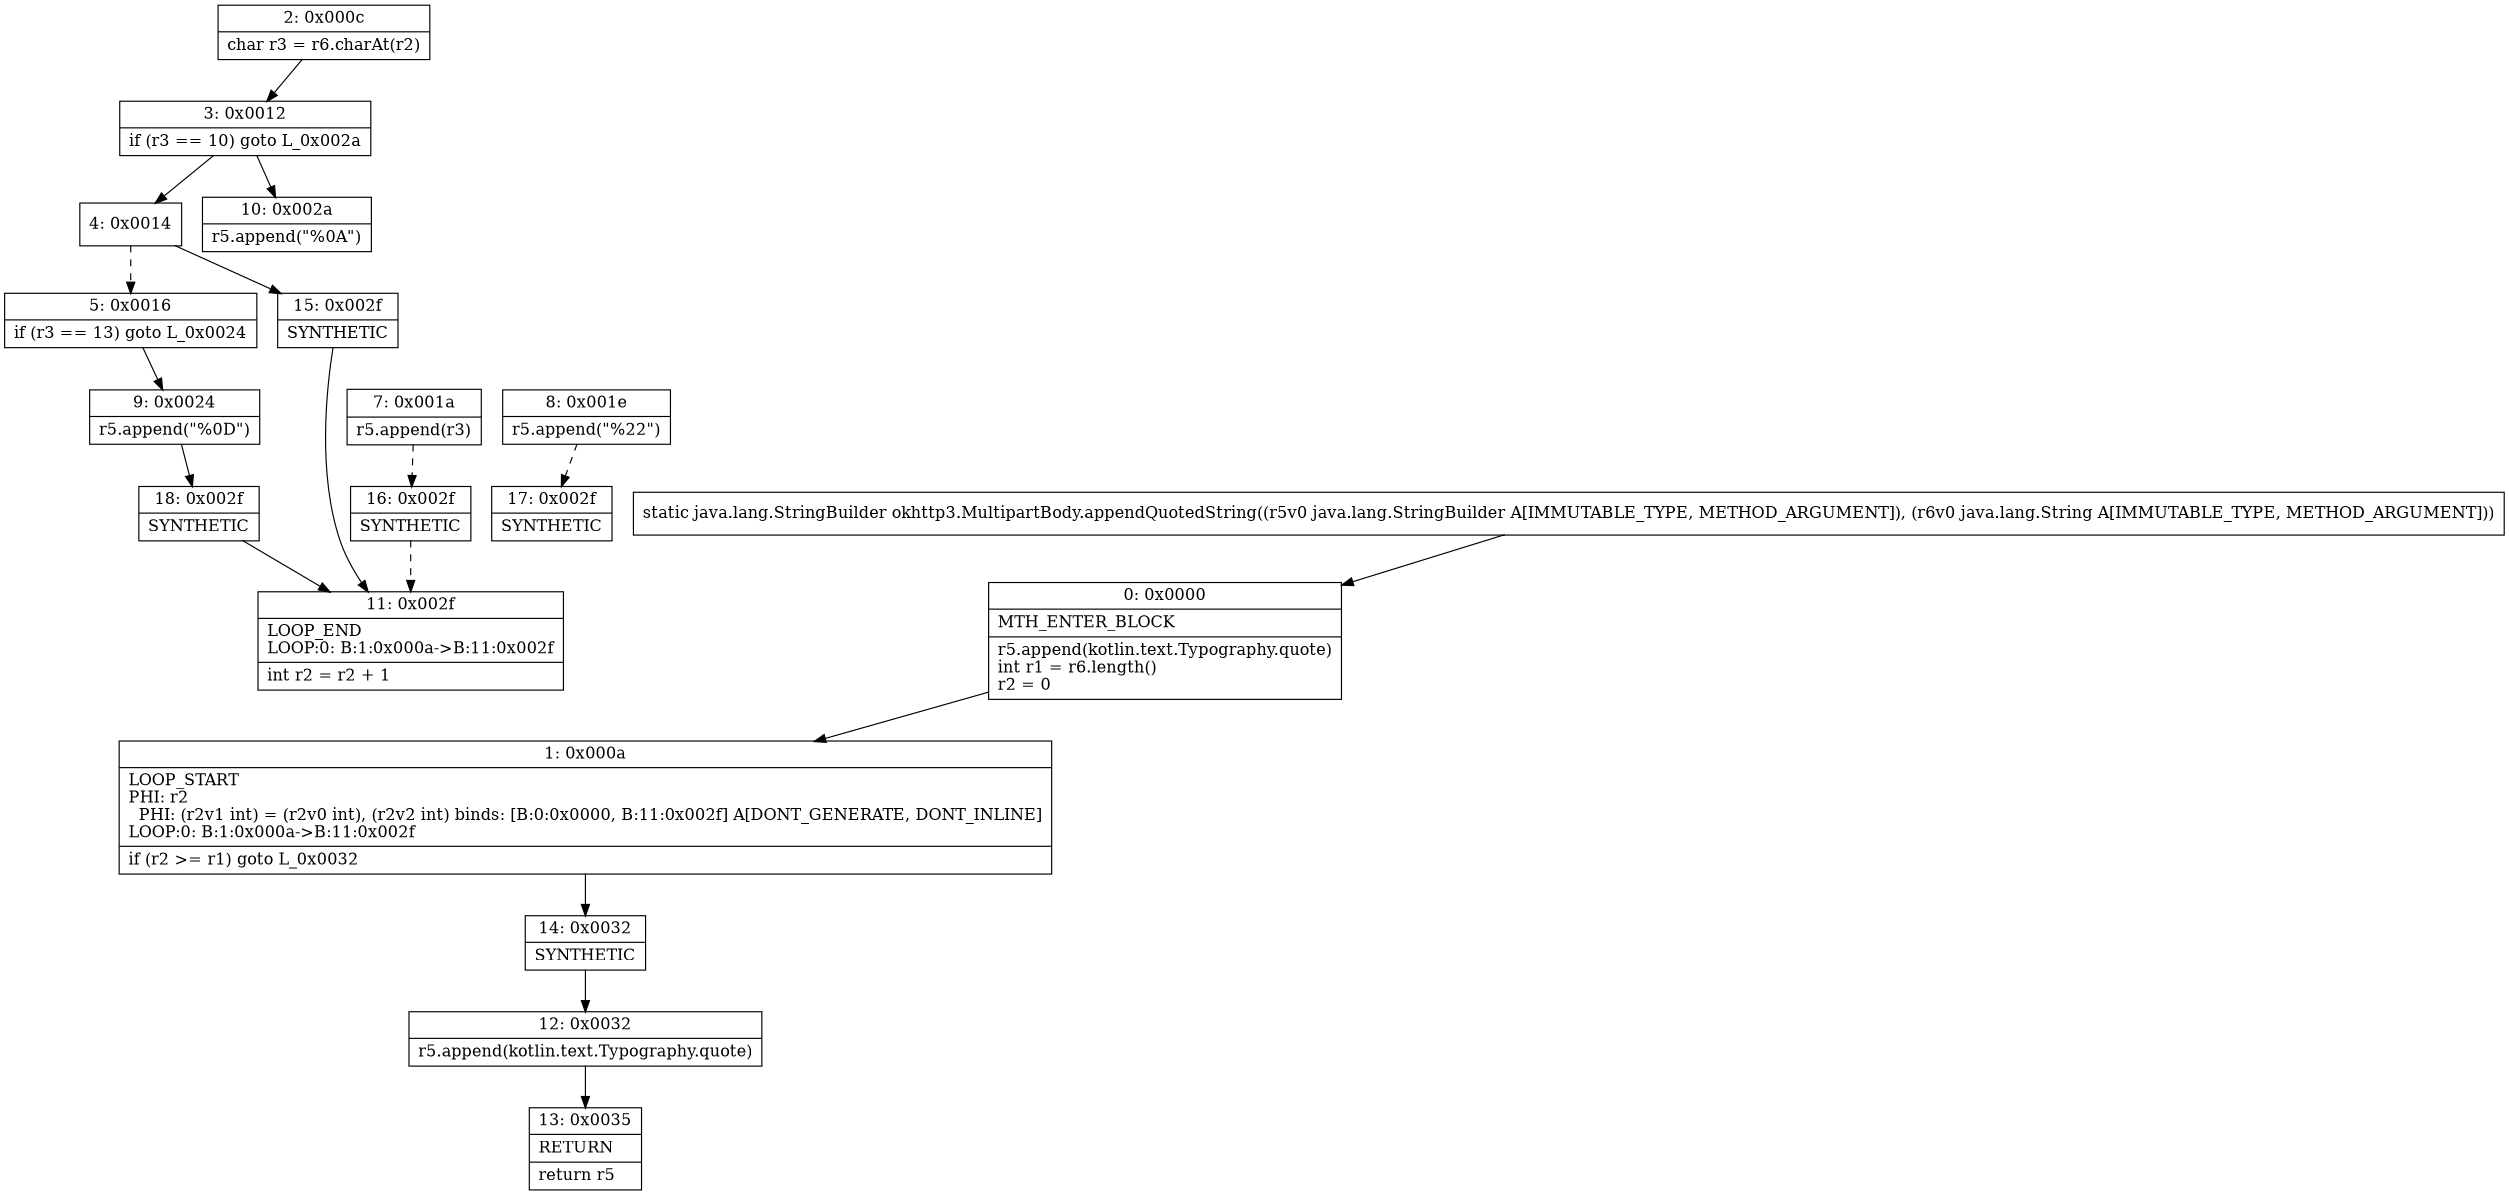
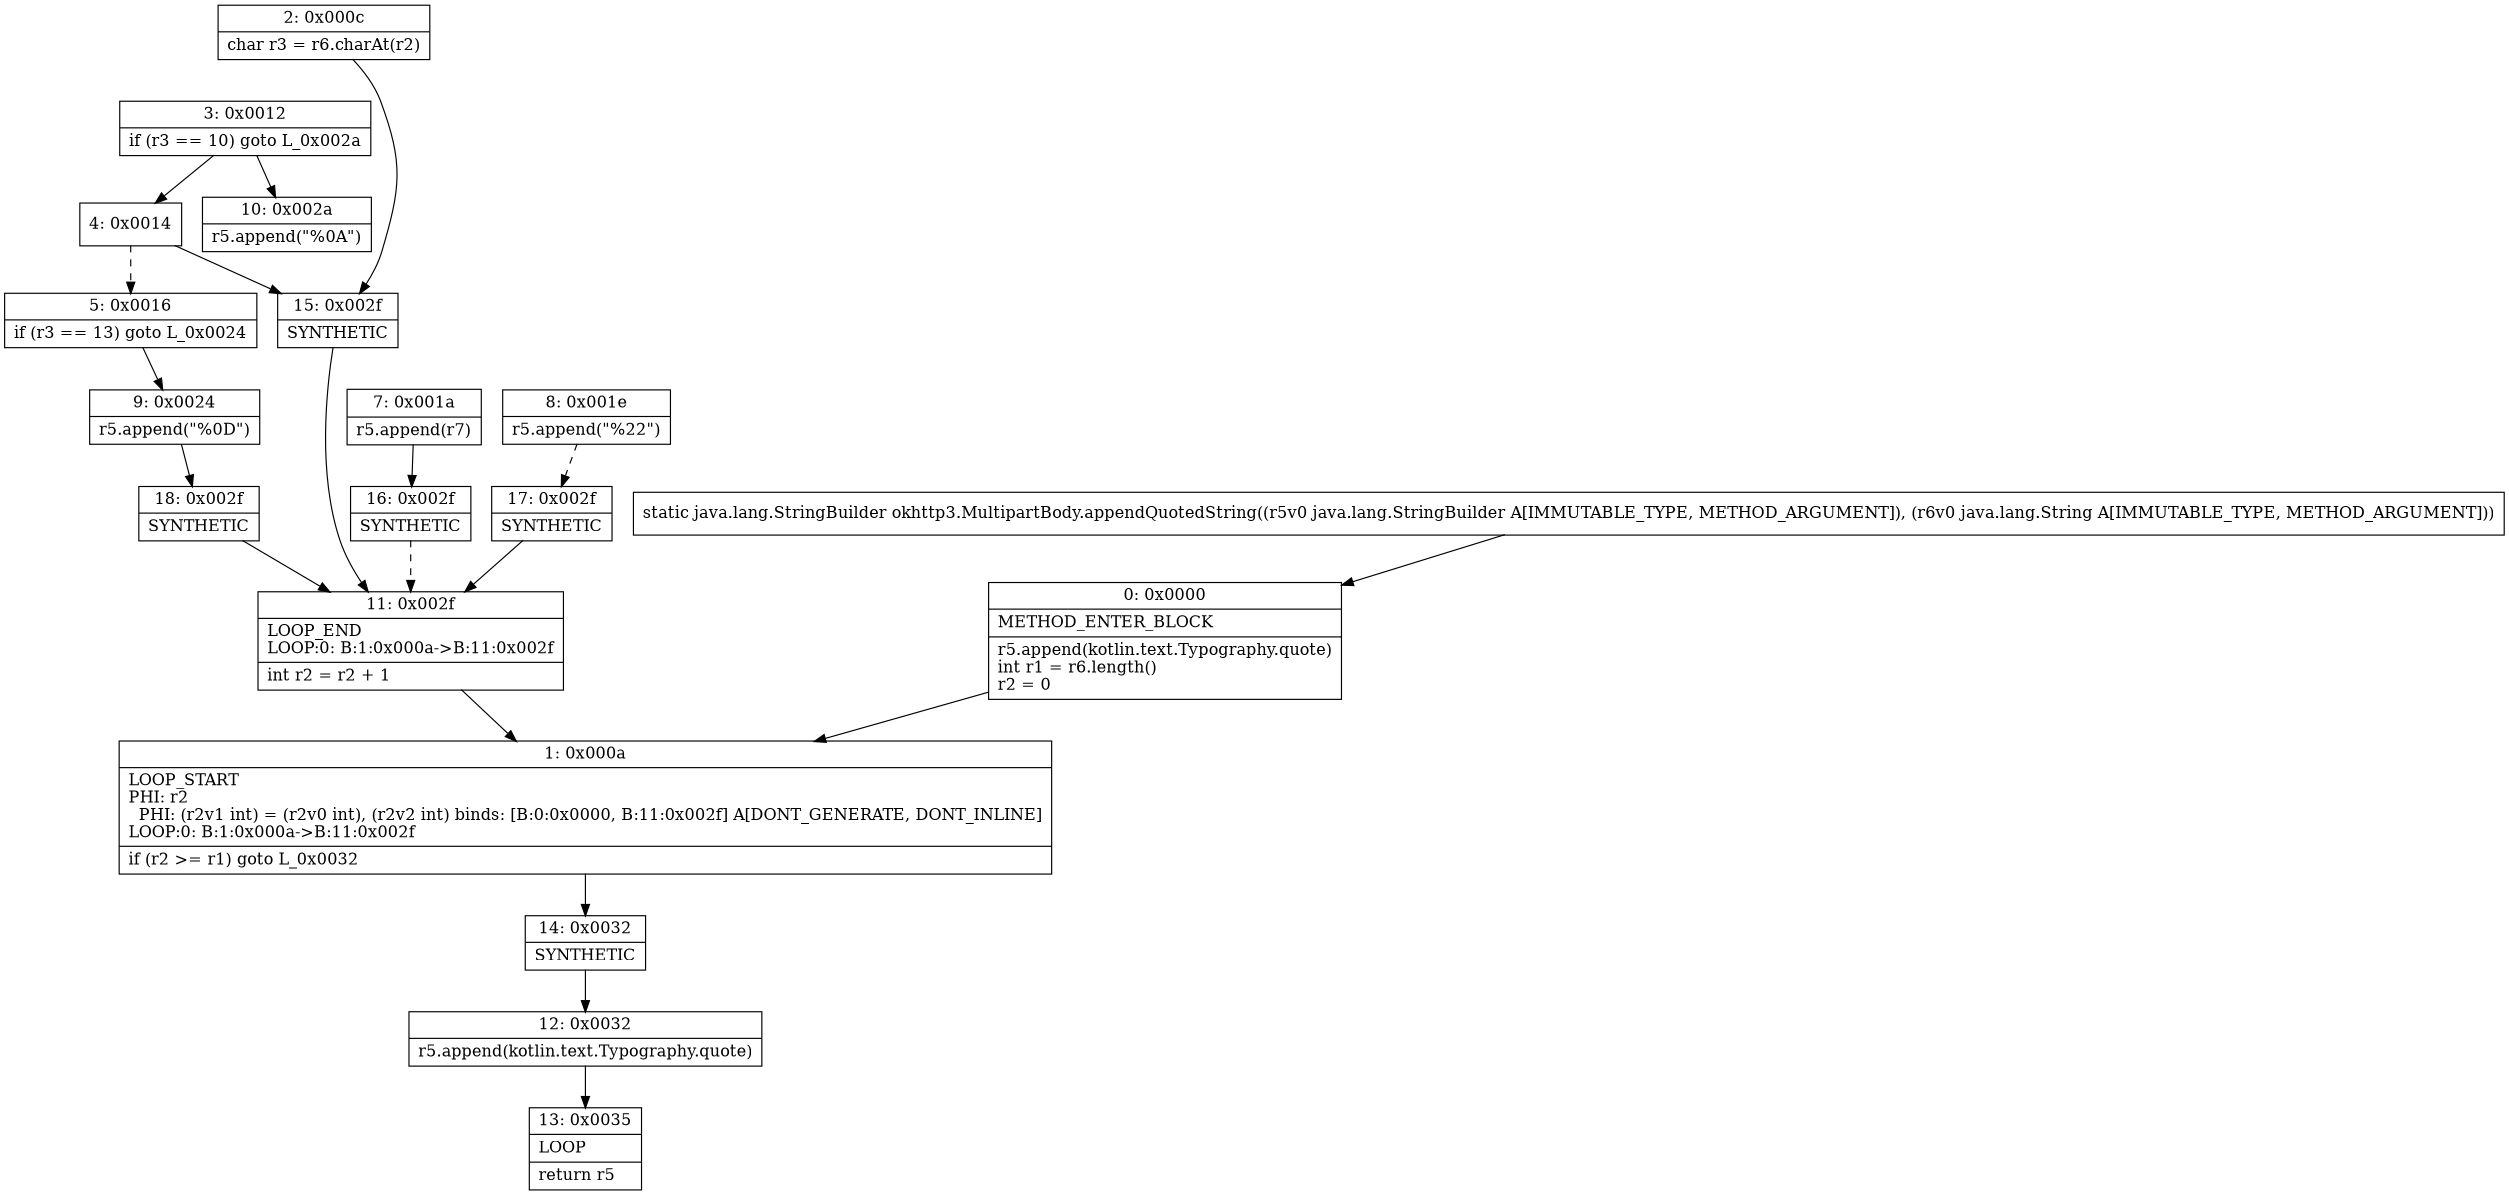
(288, 76) -> (397, 169)
(414, 430) -> (414, 430)
(413, 460) -> (413, 460)
none -> (498, 562)
(1087, 622) -> (1106, 622)
none -> (485, 711)
(576, 1148) -> (563, 1148)
